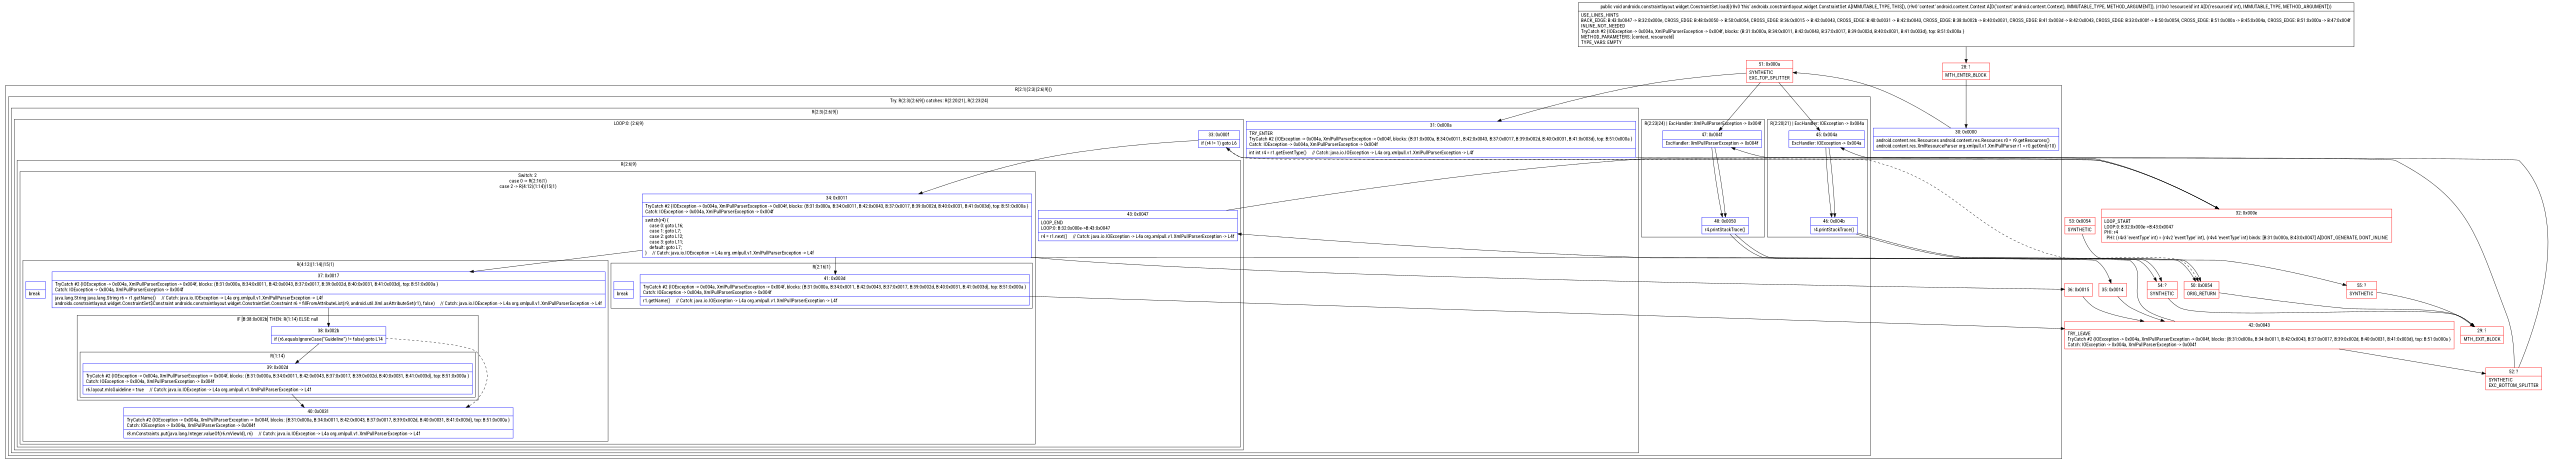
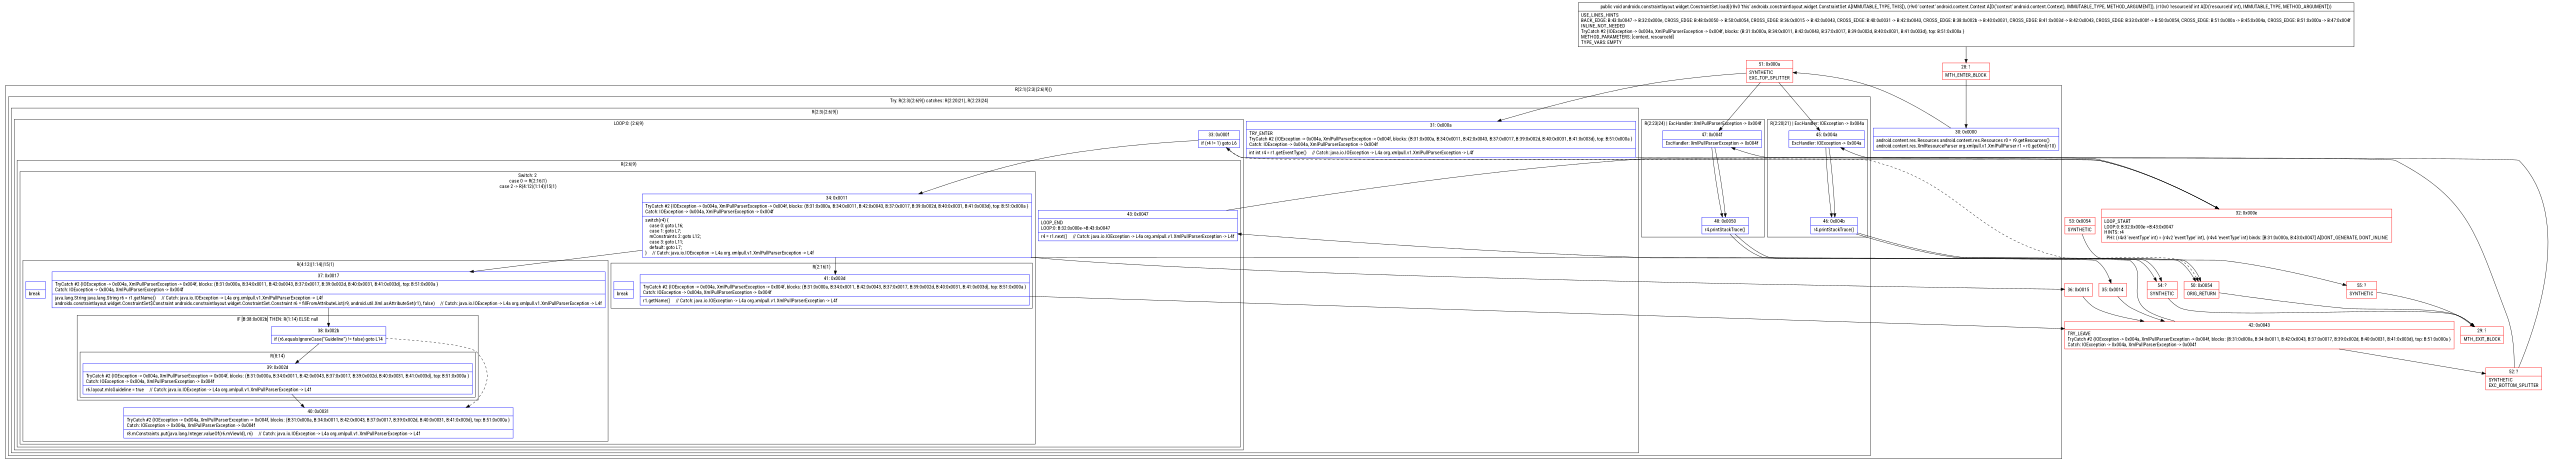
(2112, 232) -> (2115, 232)
(664, 237) -> (673, 237)
(278, 356) -> (278, 356)
